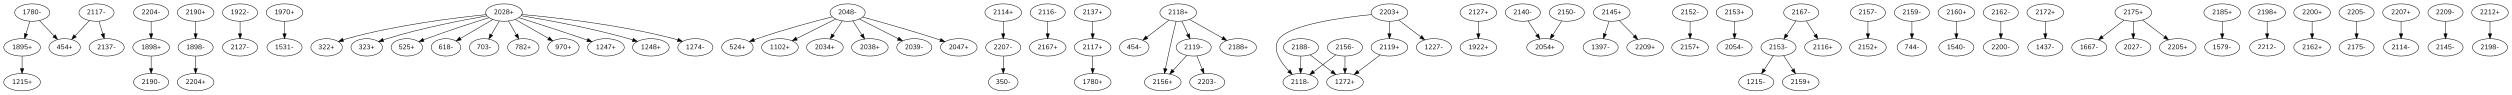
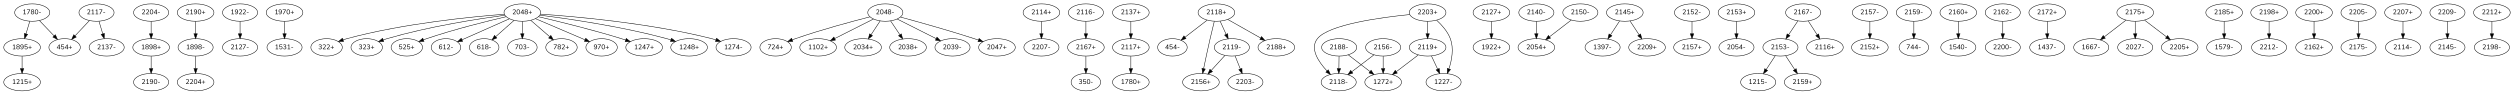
(504, 13) -> (522, 13)
none -> (446, 47)
(737, 47) -> (776, 47)
(1003, 62) -> (1086, 62)
none -> (1435, 63)
